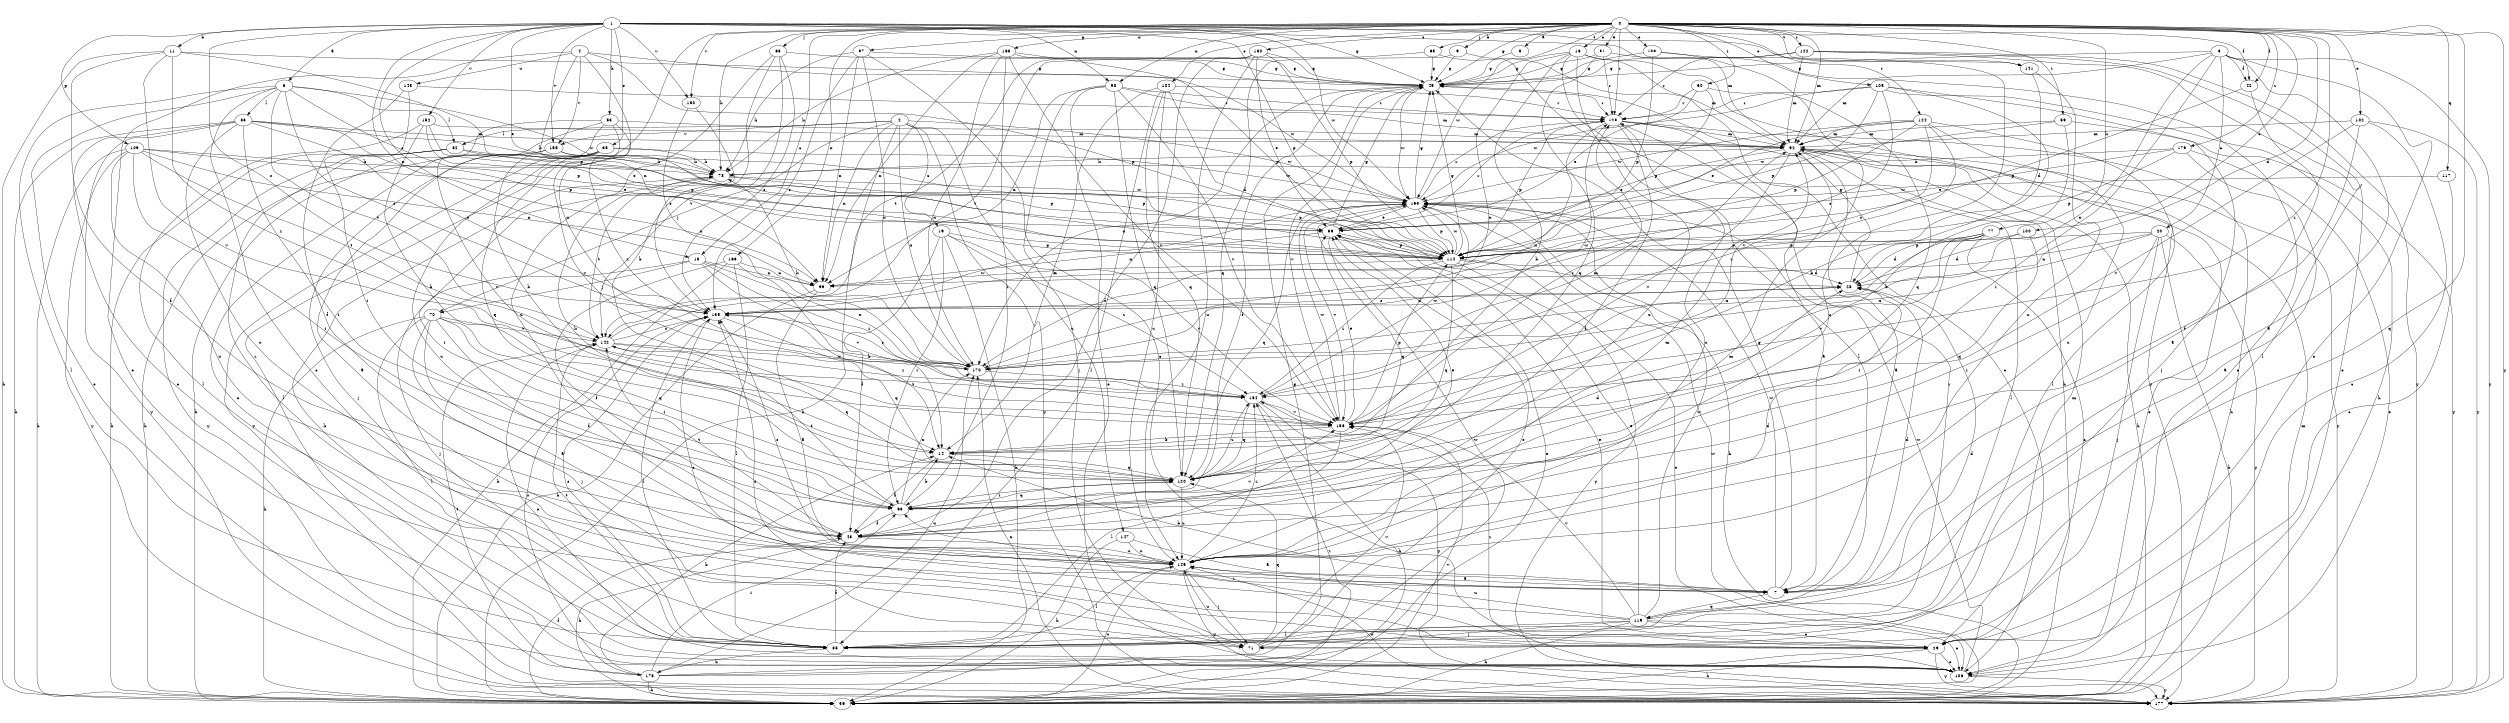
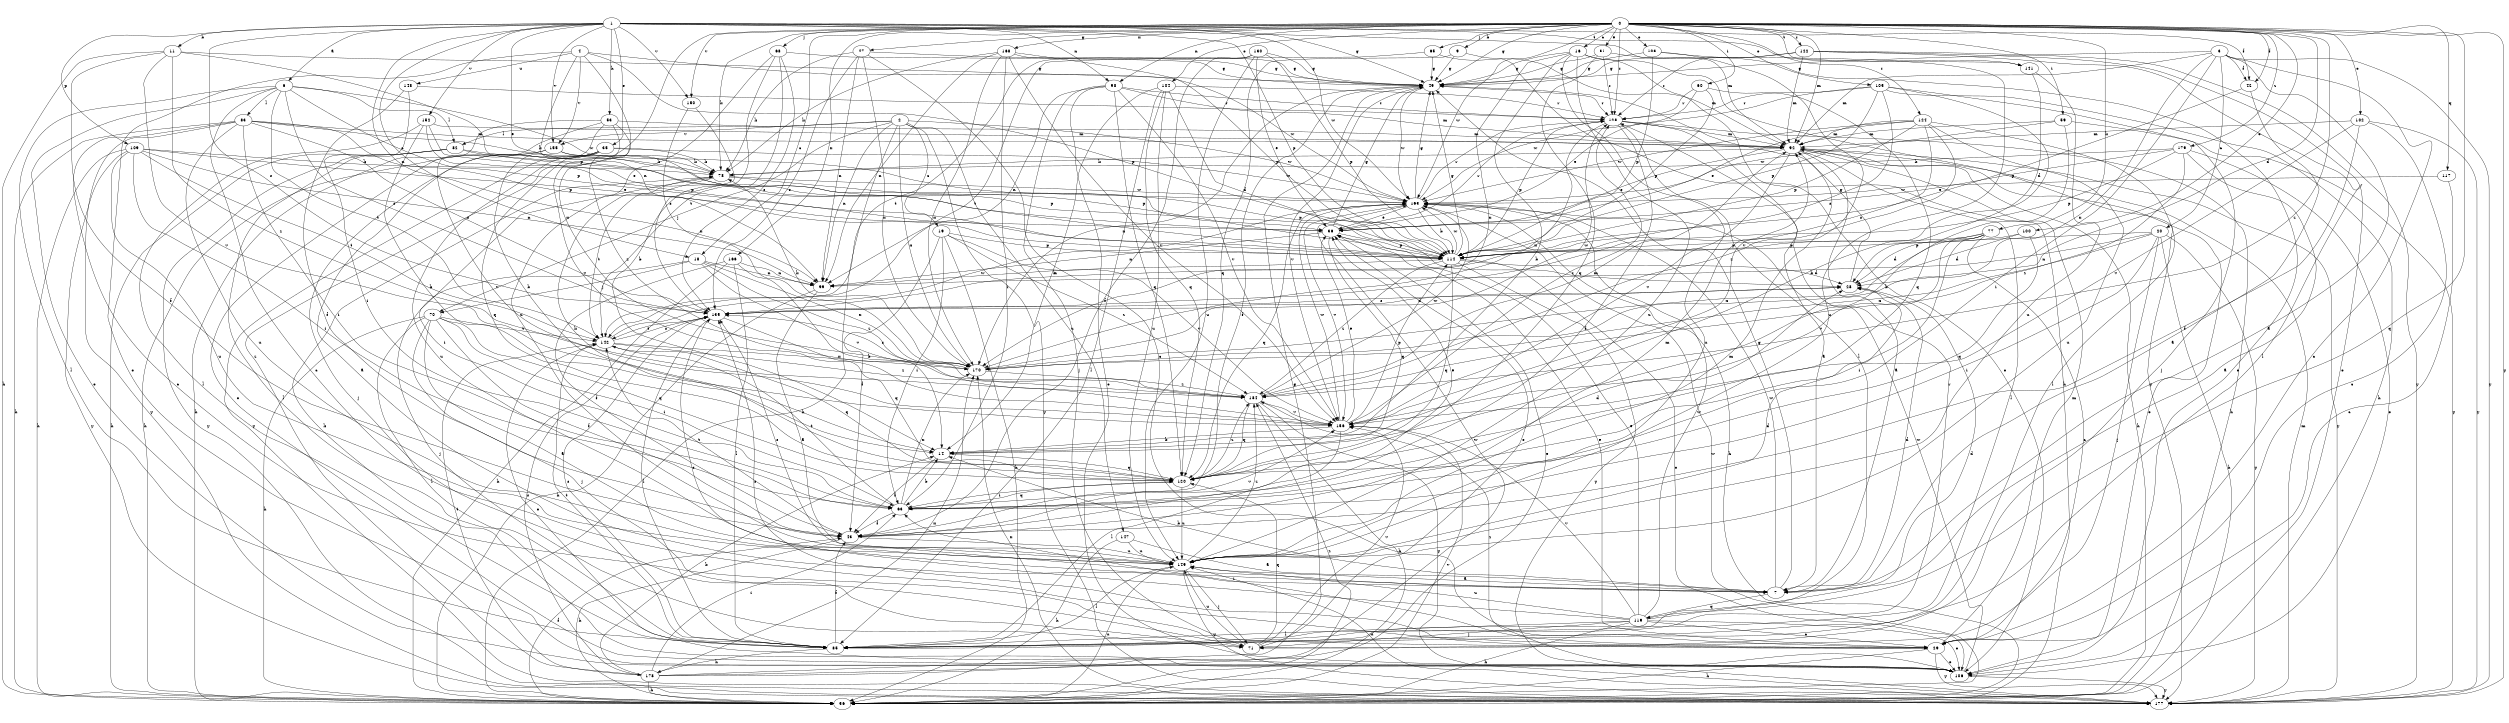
(1441, 34) -> none
(862, 51) -> (862, 51)
(1520, 51) -> none
(1442, 231) -> (1442, 231)
none -> (1752, 321)
(836, 355) -> (663, 323)
